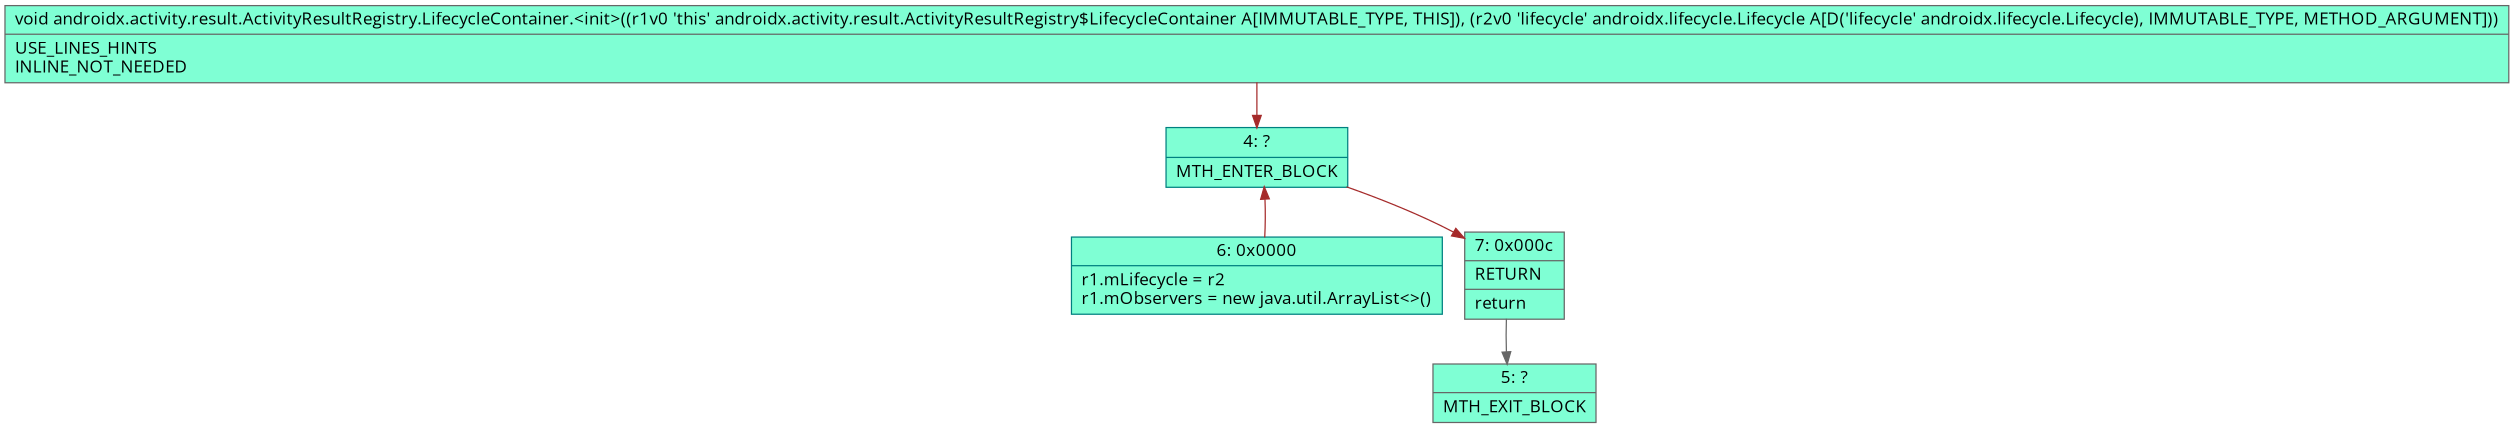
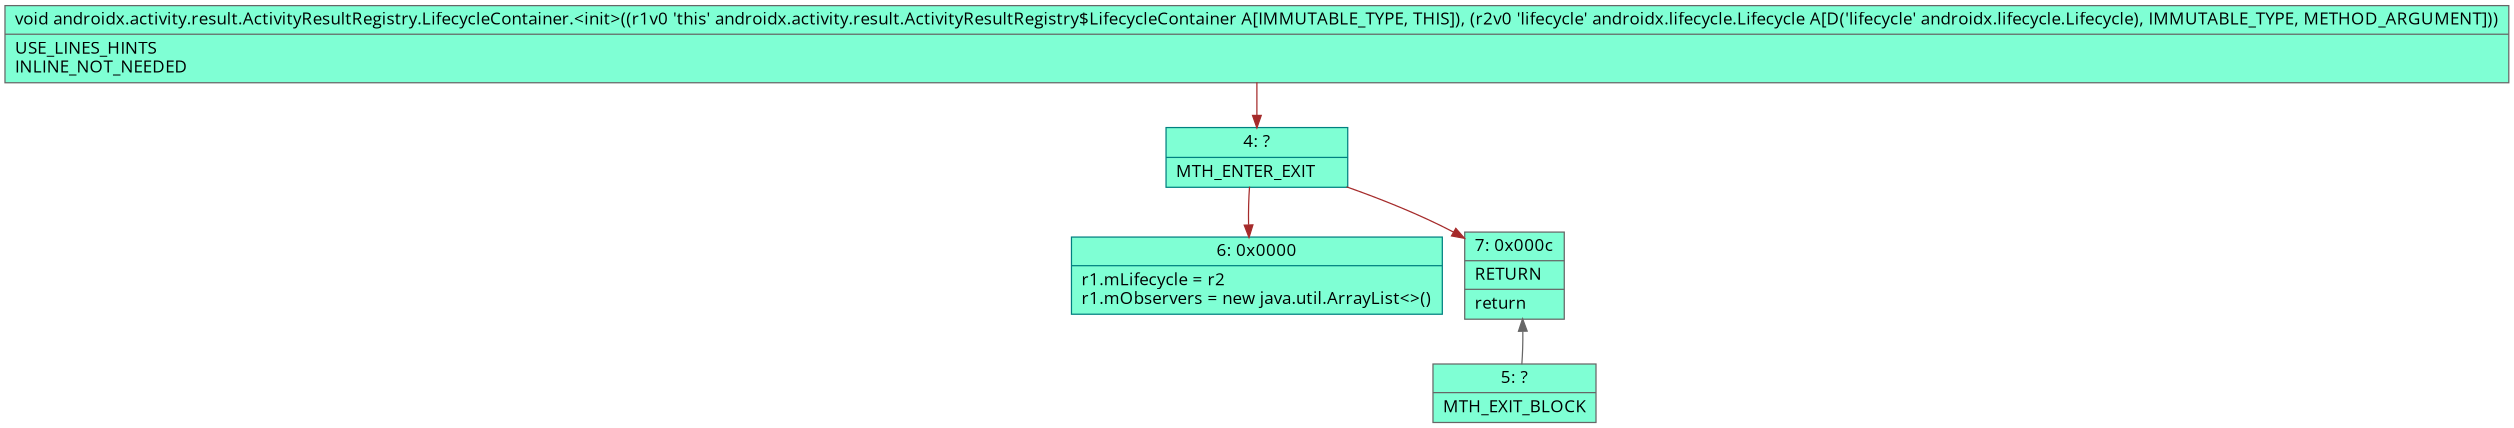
(1257, 172) -> (1246, 172)
(1265, 218) -> (1249, 206)
(1506, 335) -> (1523, 348)
